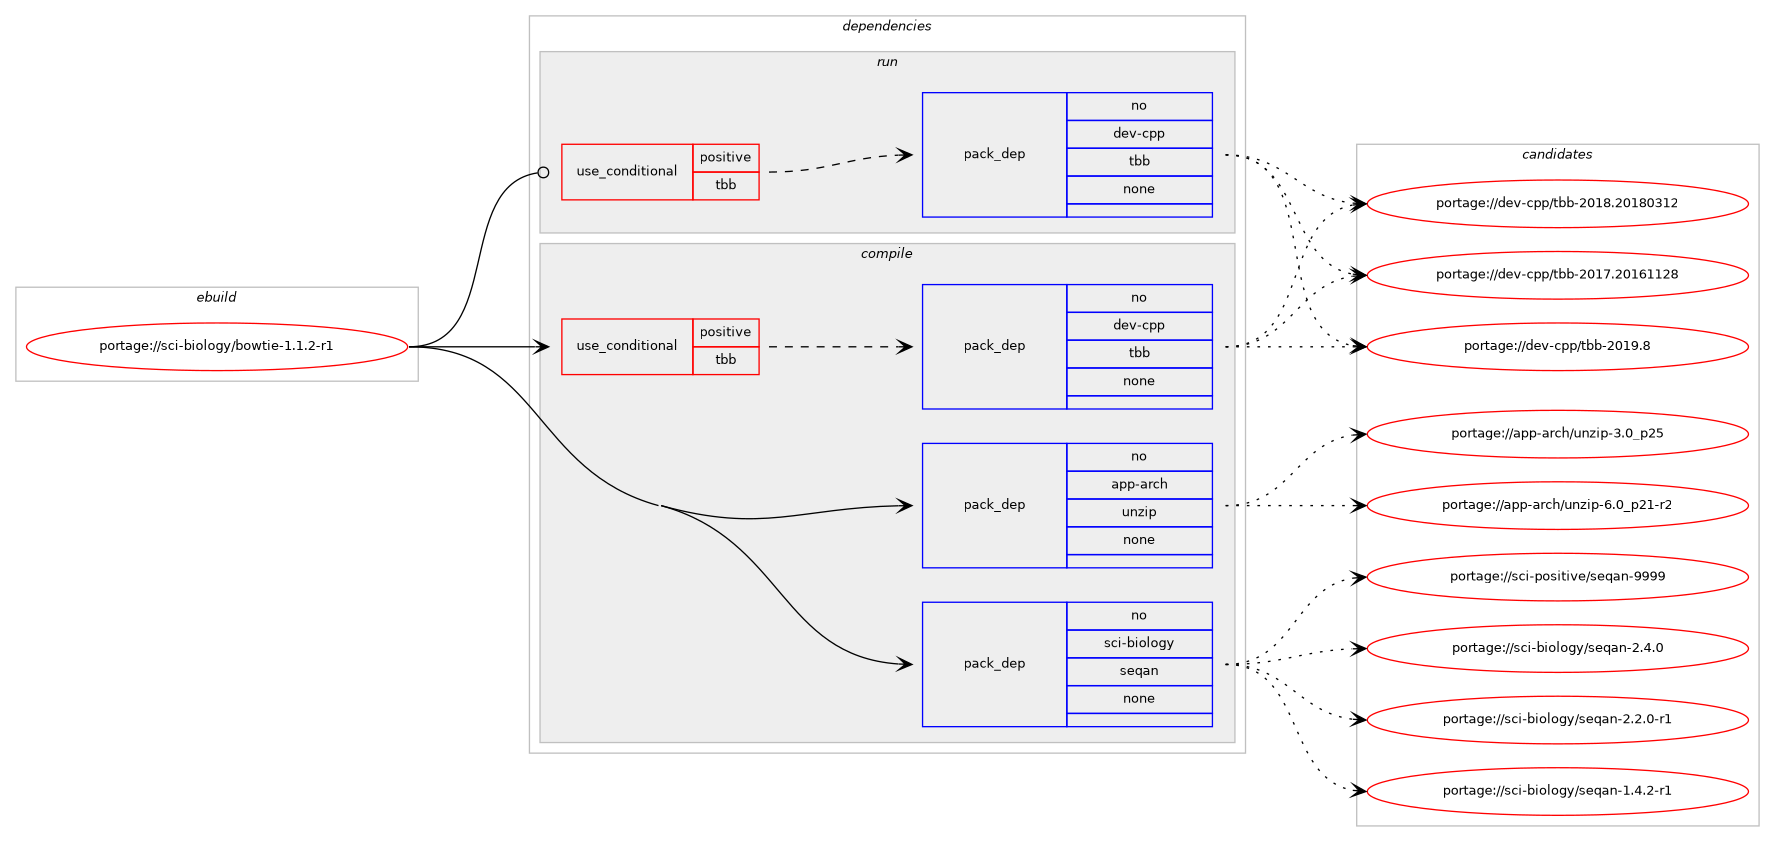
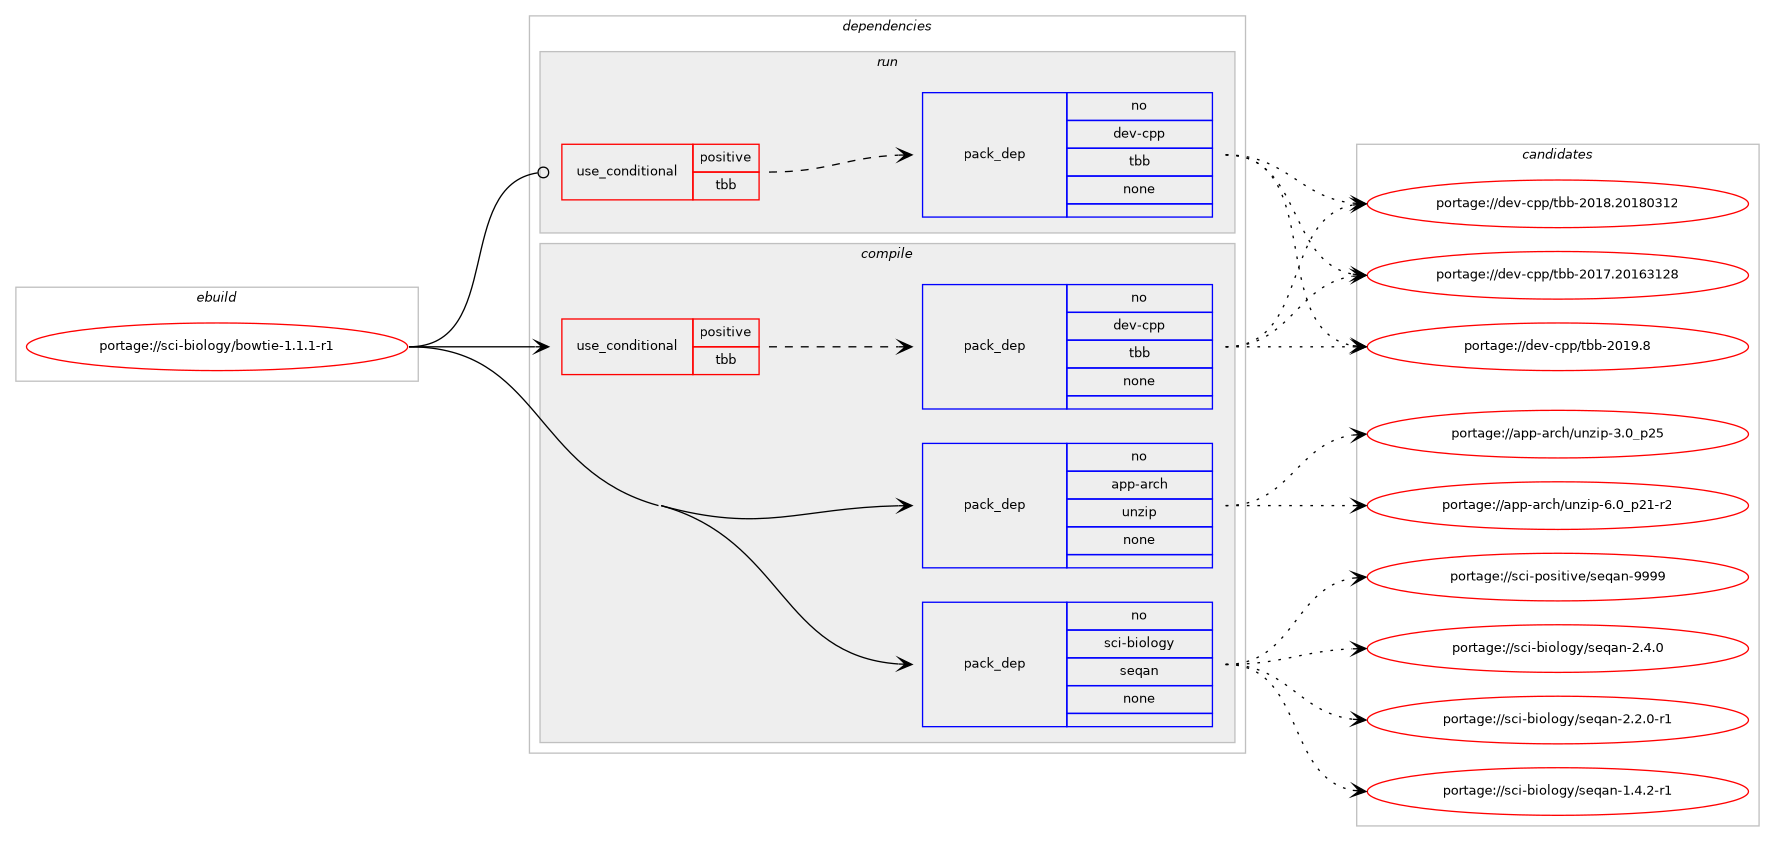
(1558, 275) -> (1558, 275)
(217, 347) -> (217, 347)
